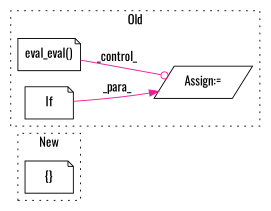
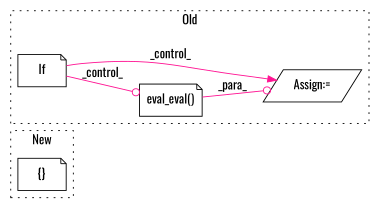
(117, 58) -> (233, 86)
none -> (99, 84)
(117, 88) -> (171, 55)
